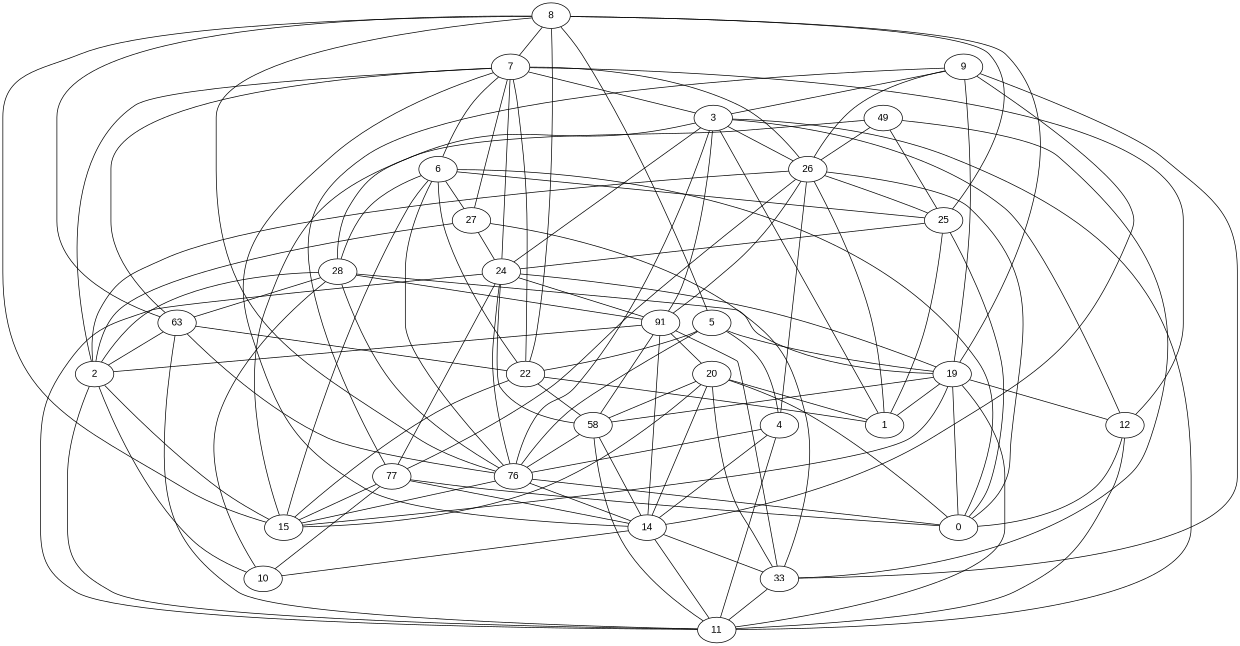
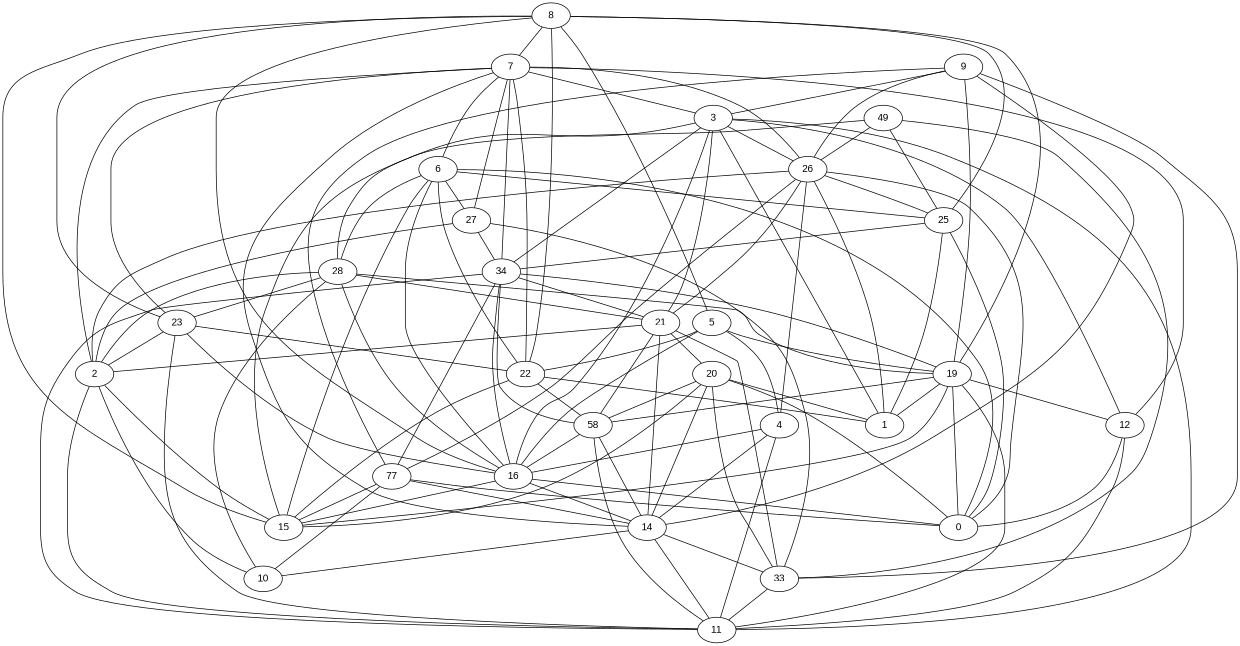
(501, 272) -> (501, 272)
(177, 323) -> (177, 323)
(661, 323) -> (661, 323)
(513, 476) -> (513, 476)
